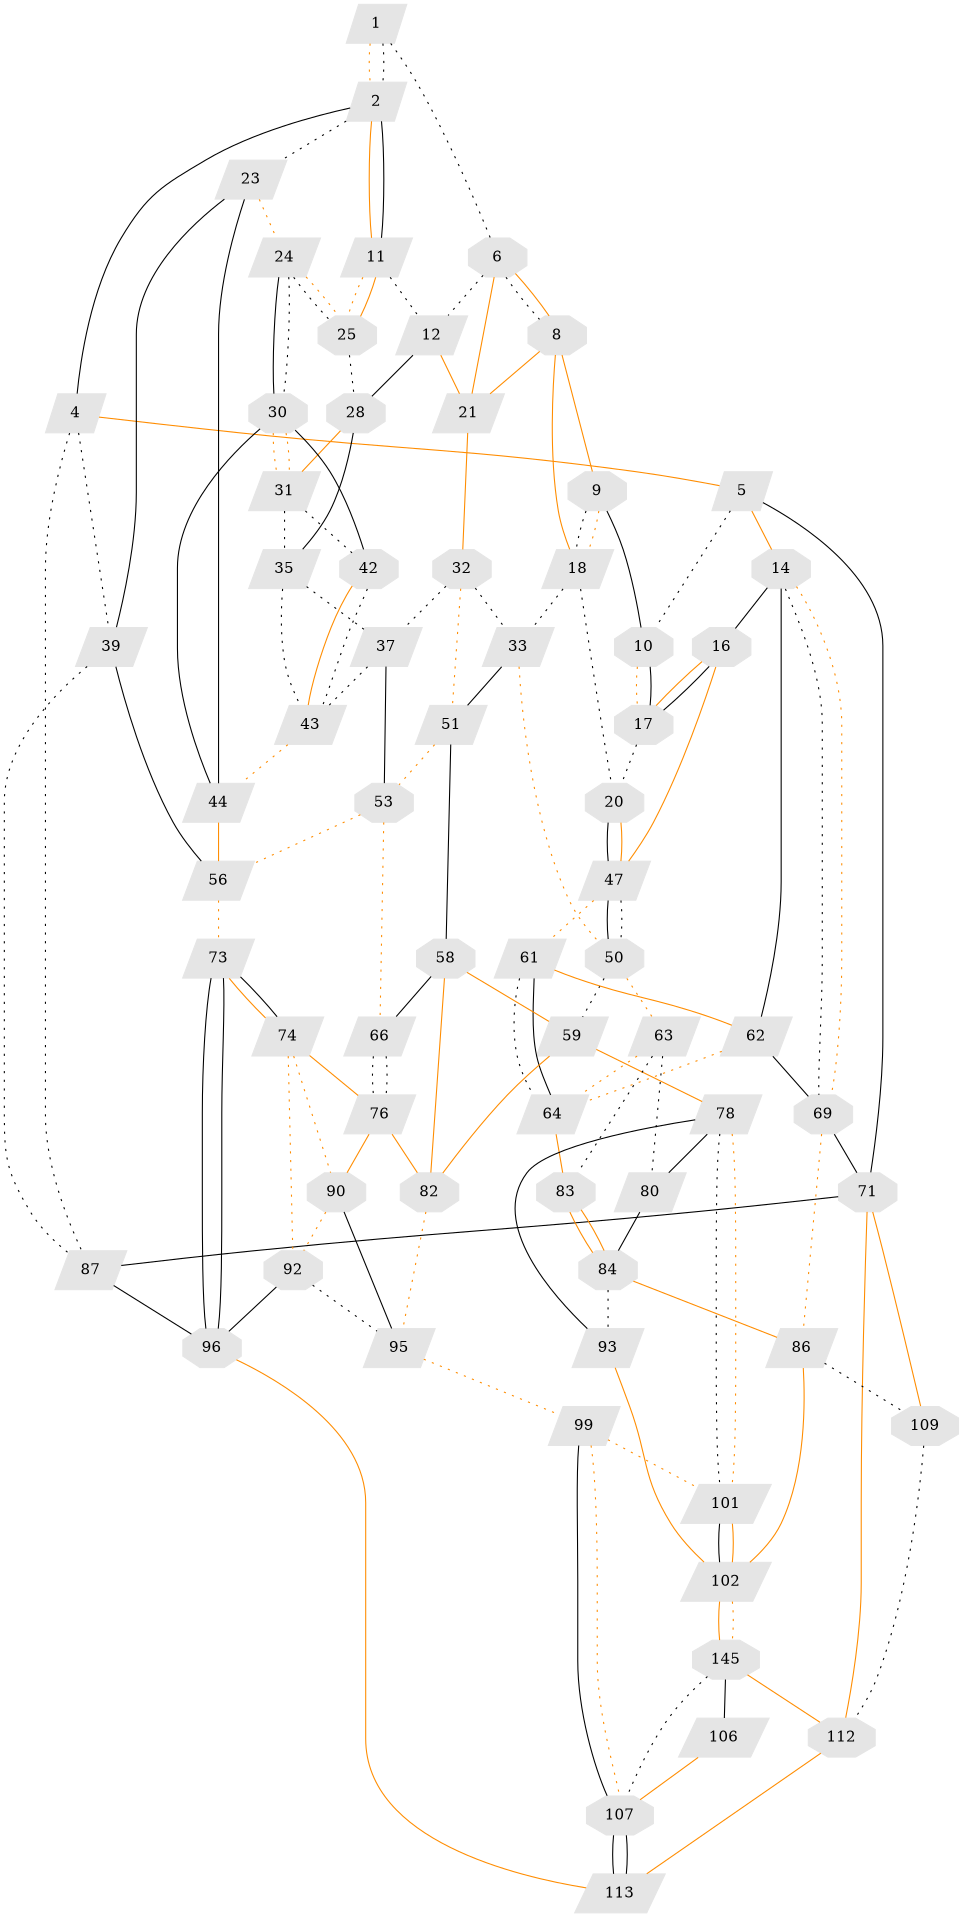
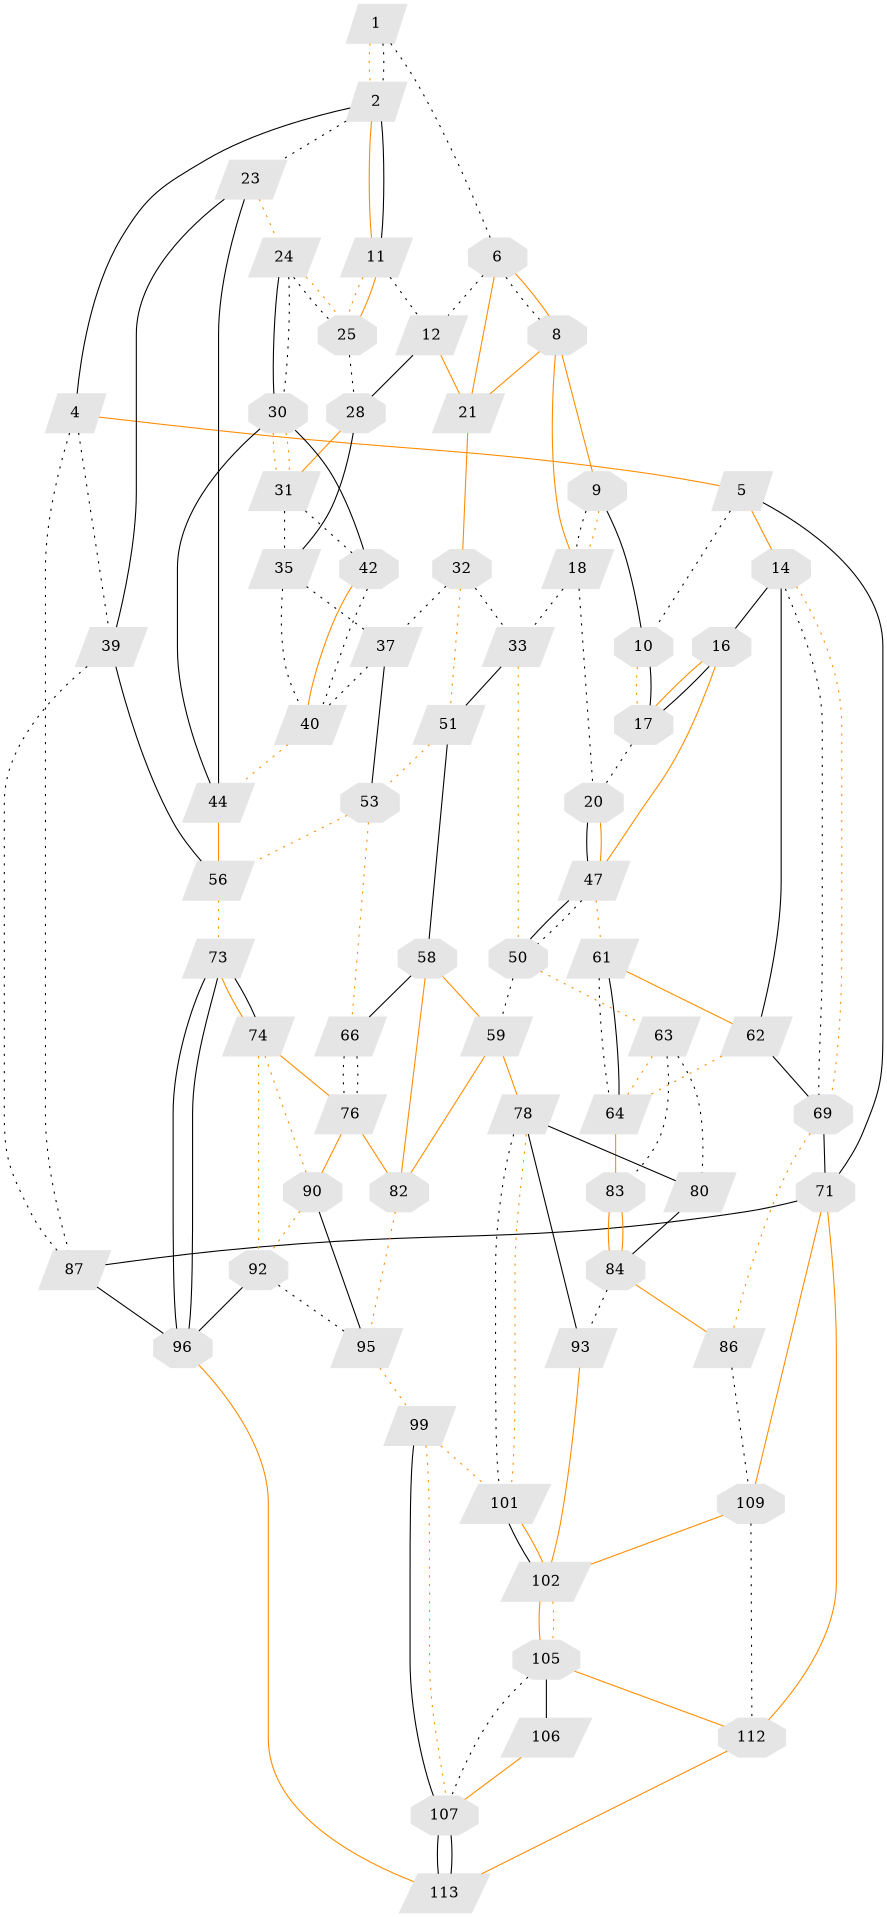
(311, 725) -> (311, 725)
(797, 1472) -> (657, 1540)
(726, 1660) -> (546, 1660)
